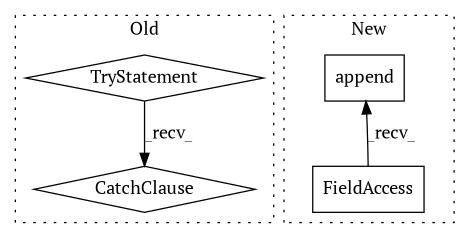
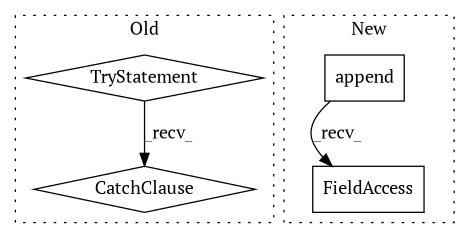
(368, 140) -> (312, 128)
